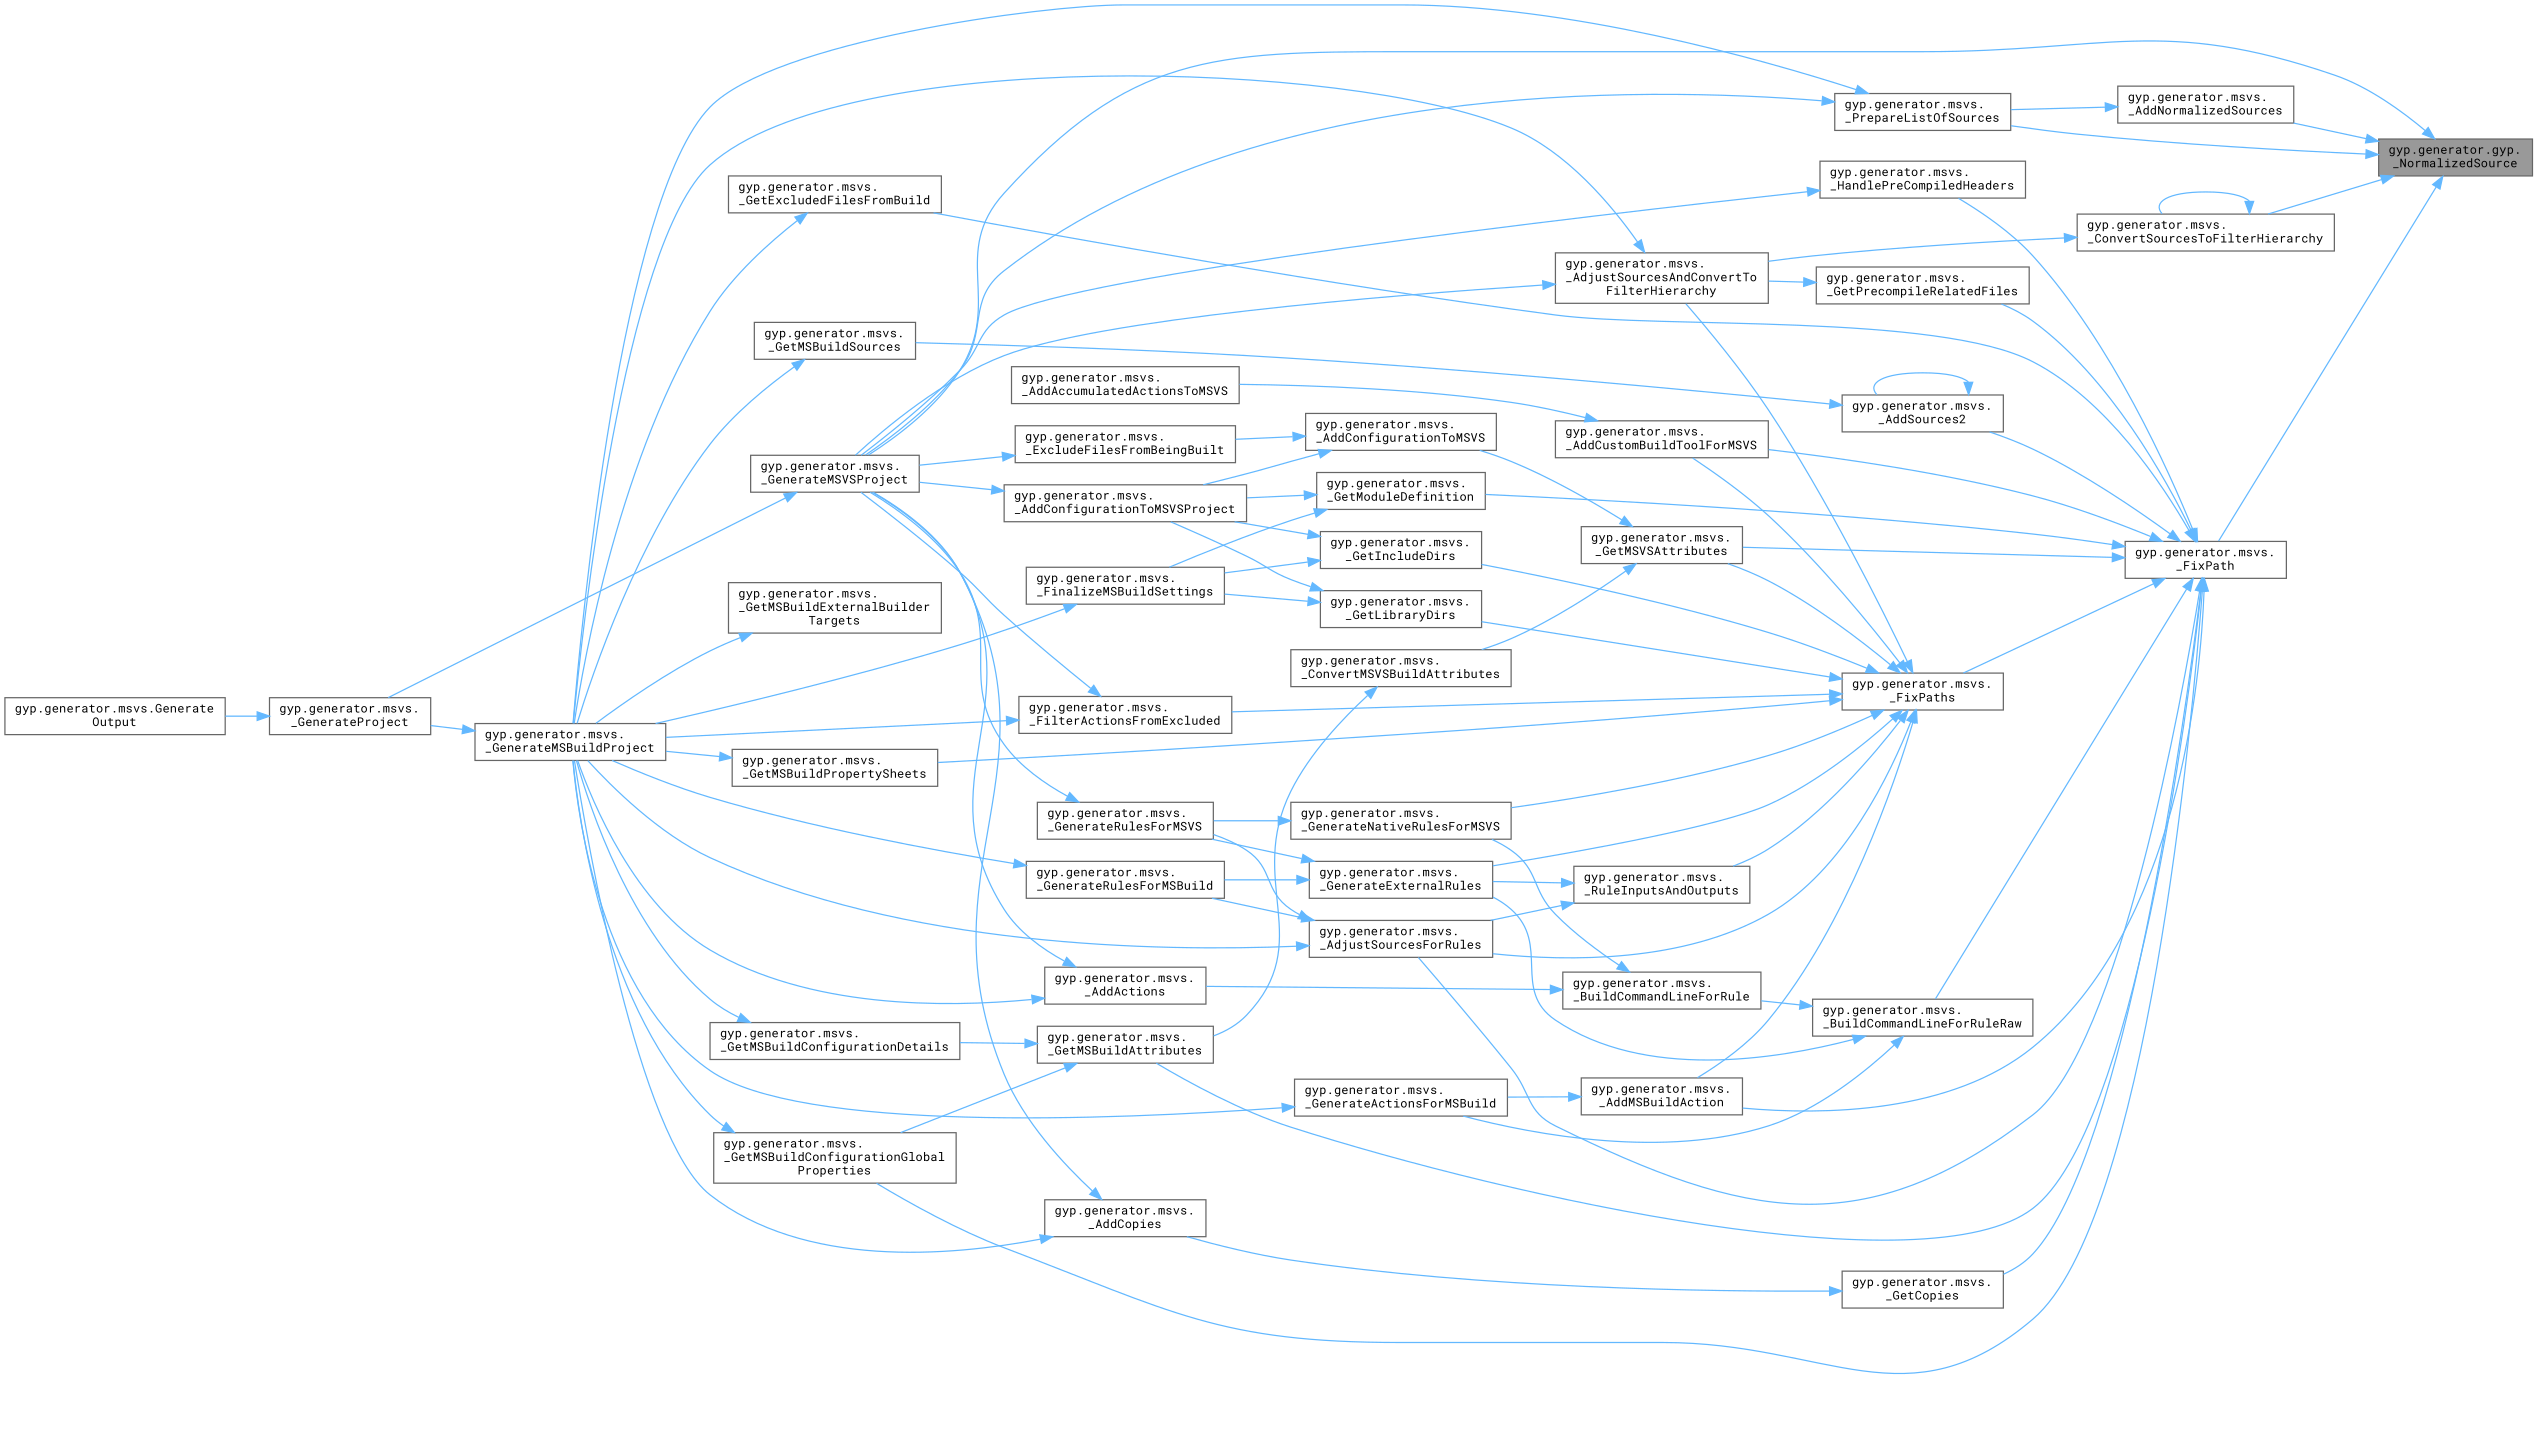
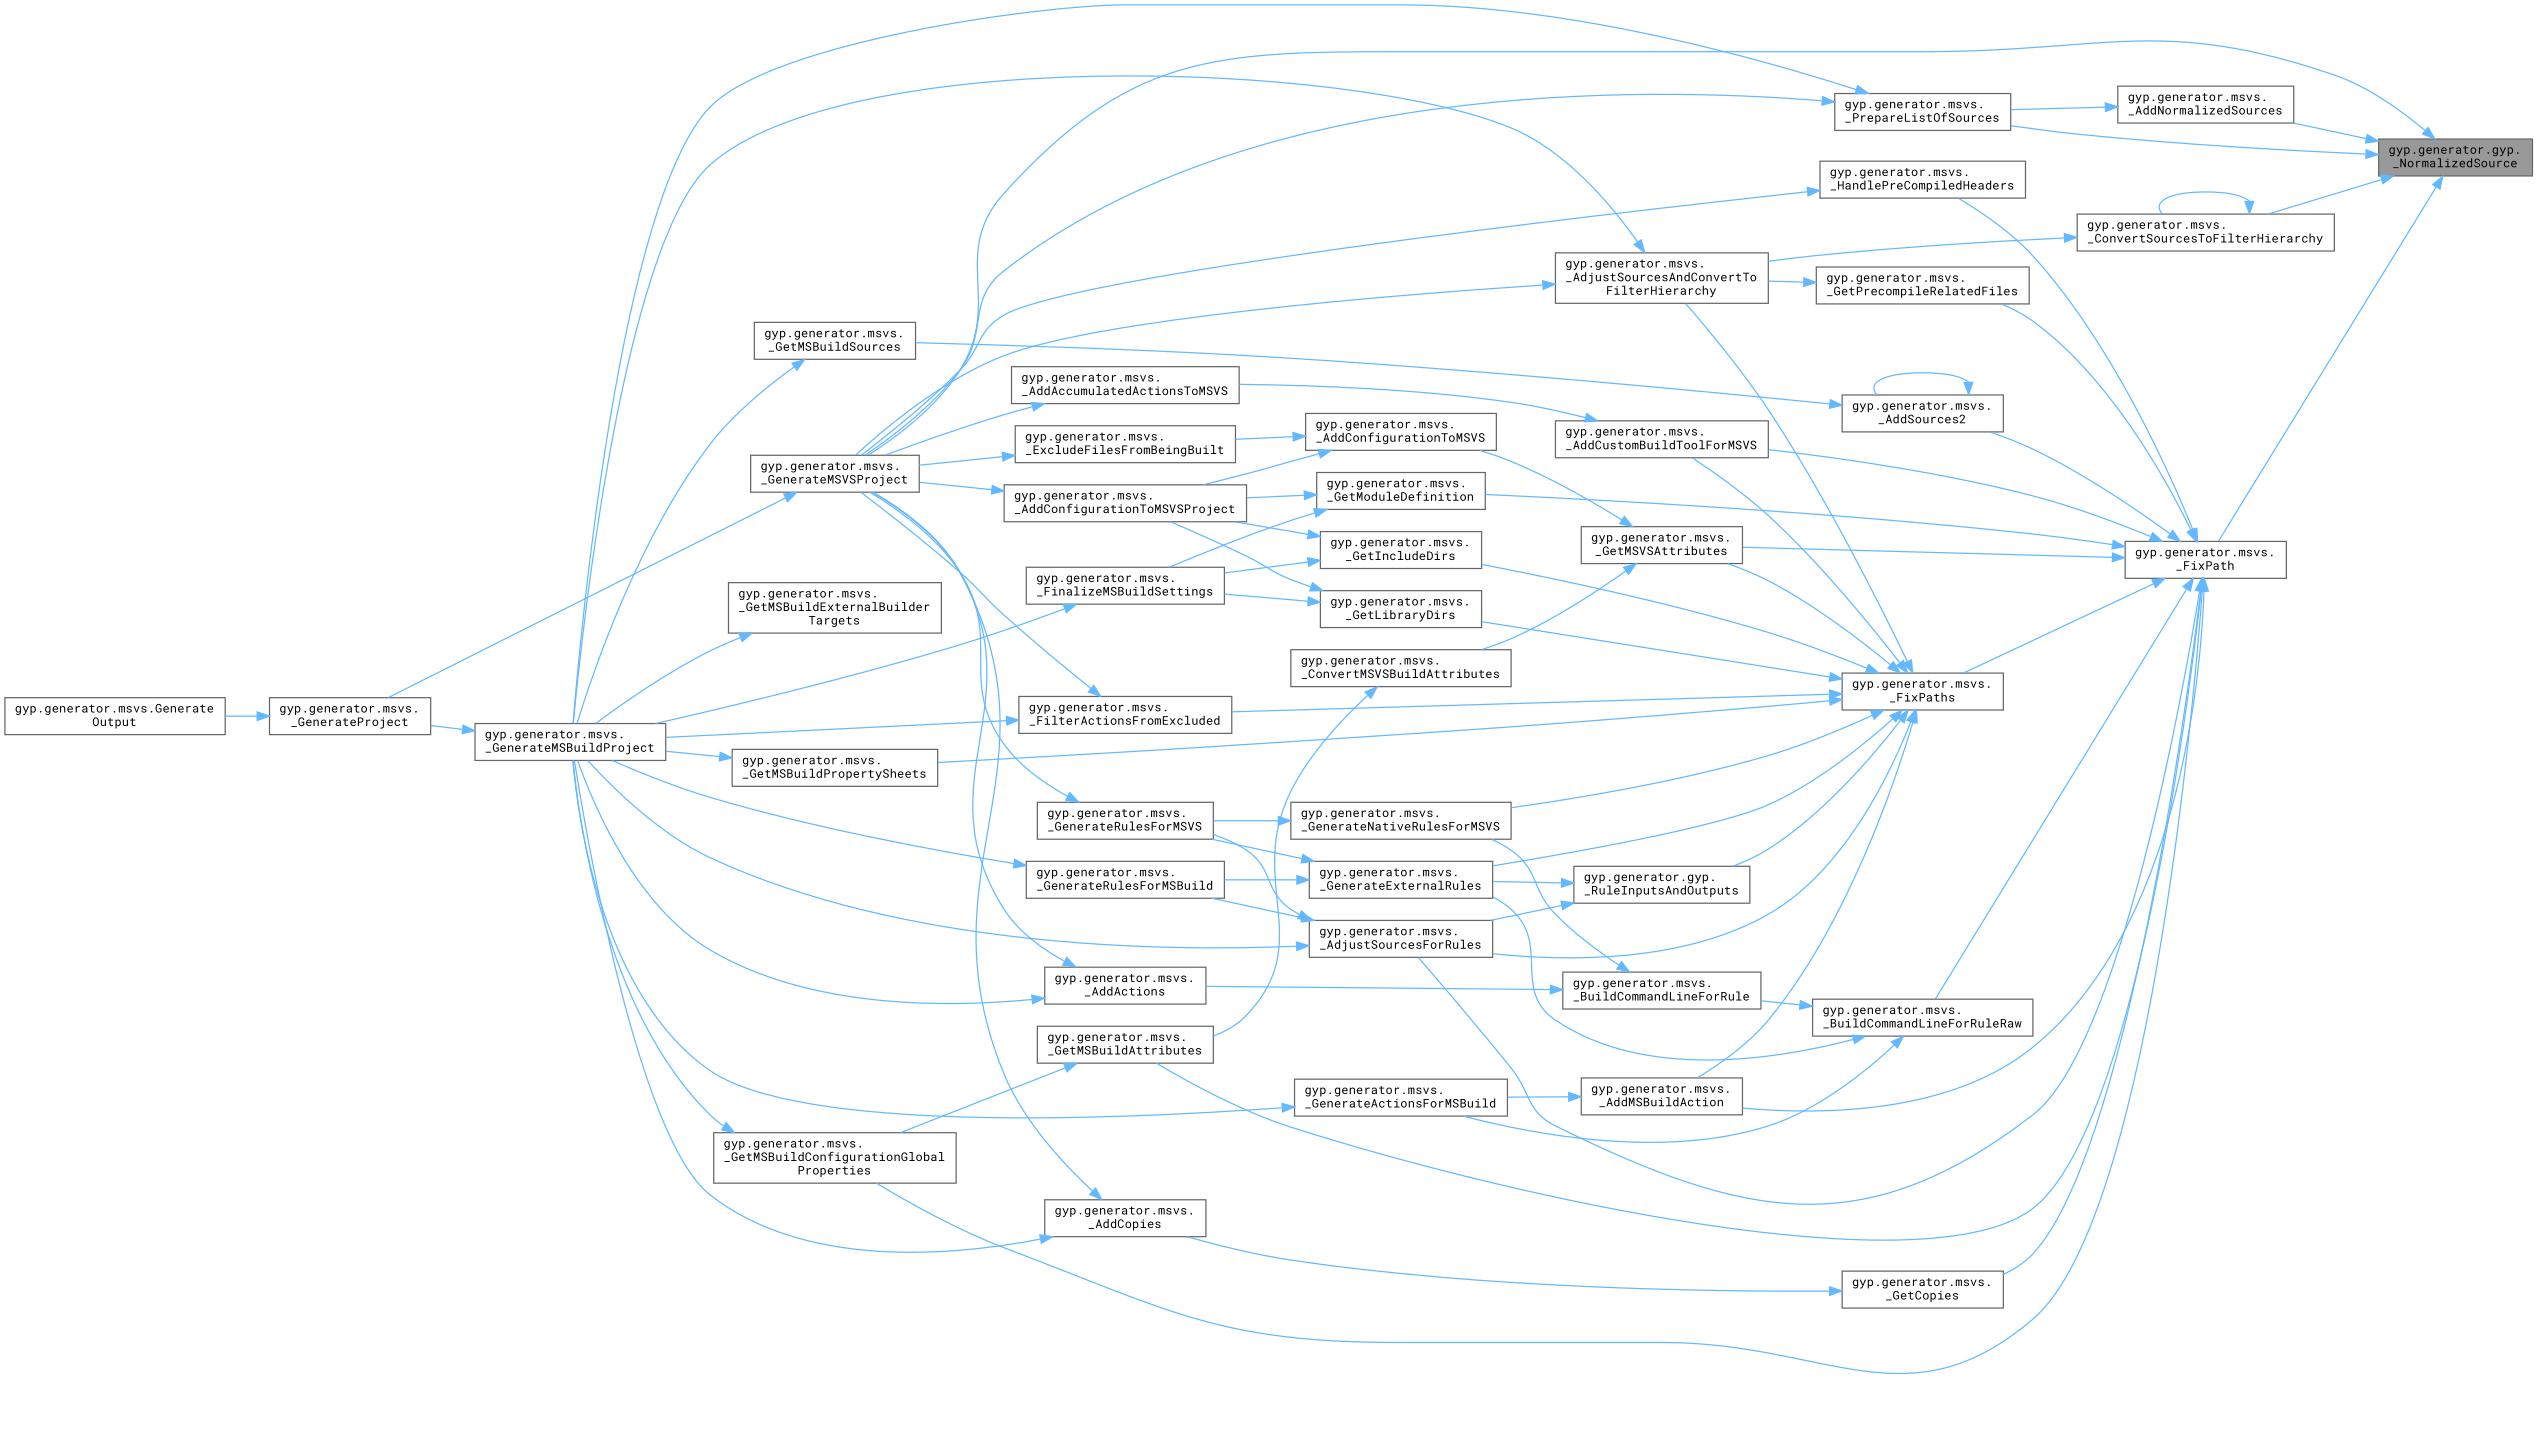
(835, 194) -> none
none -> (958, 429)
(1662, 885) -> (1662, 885)
(835, 1041) -> none
